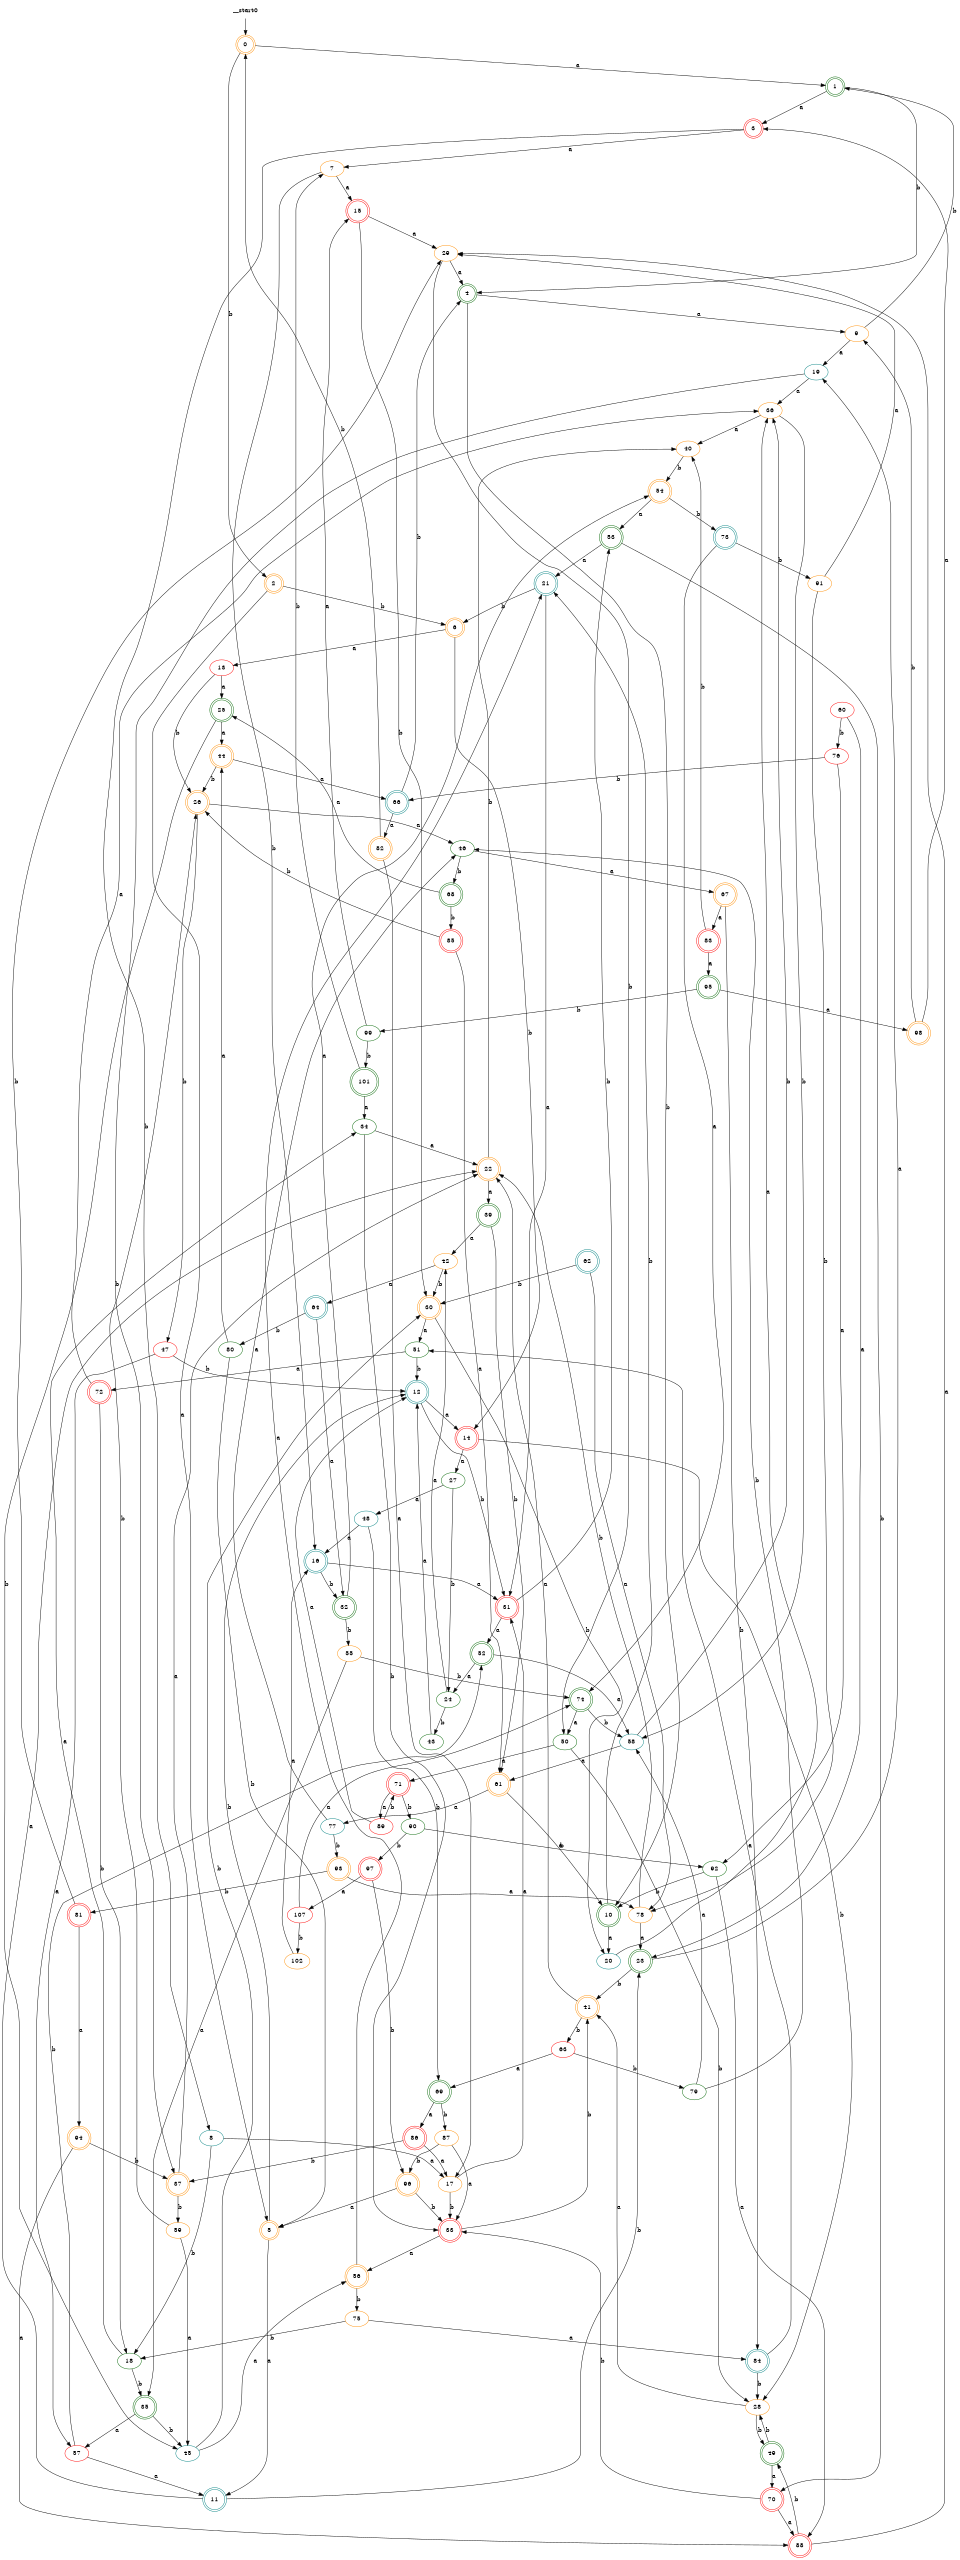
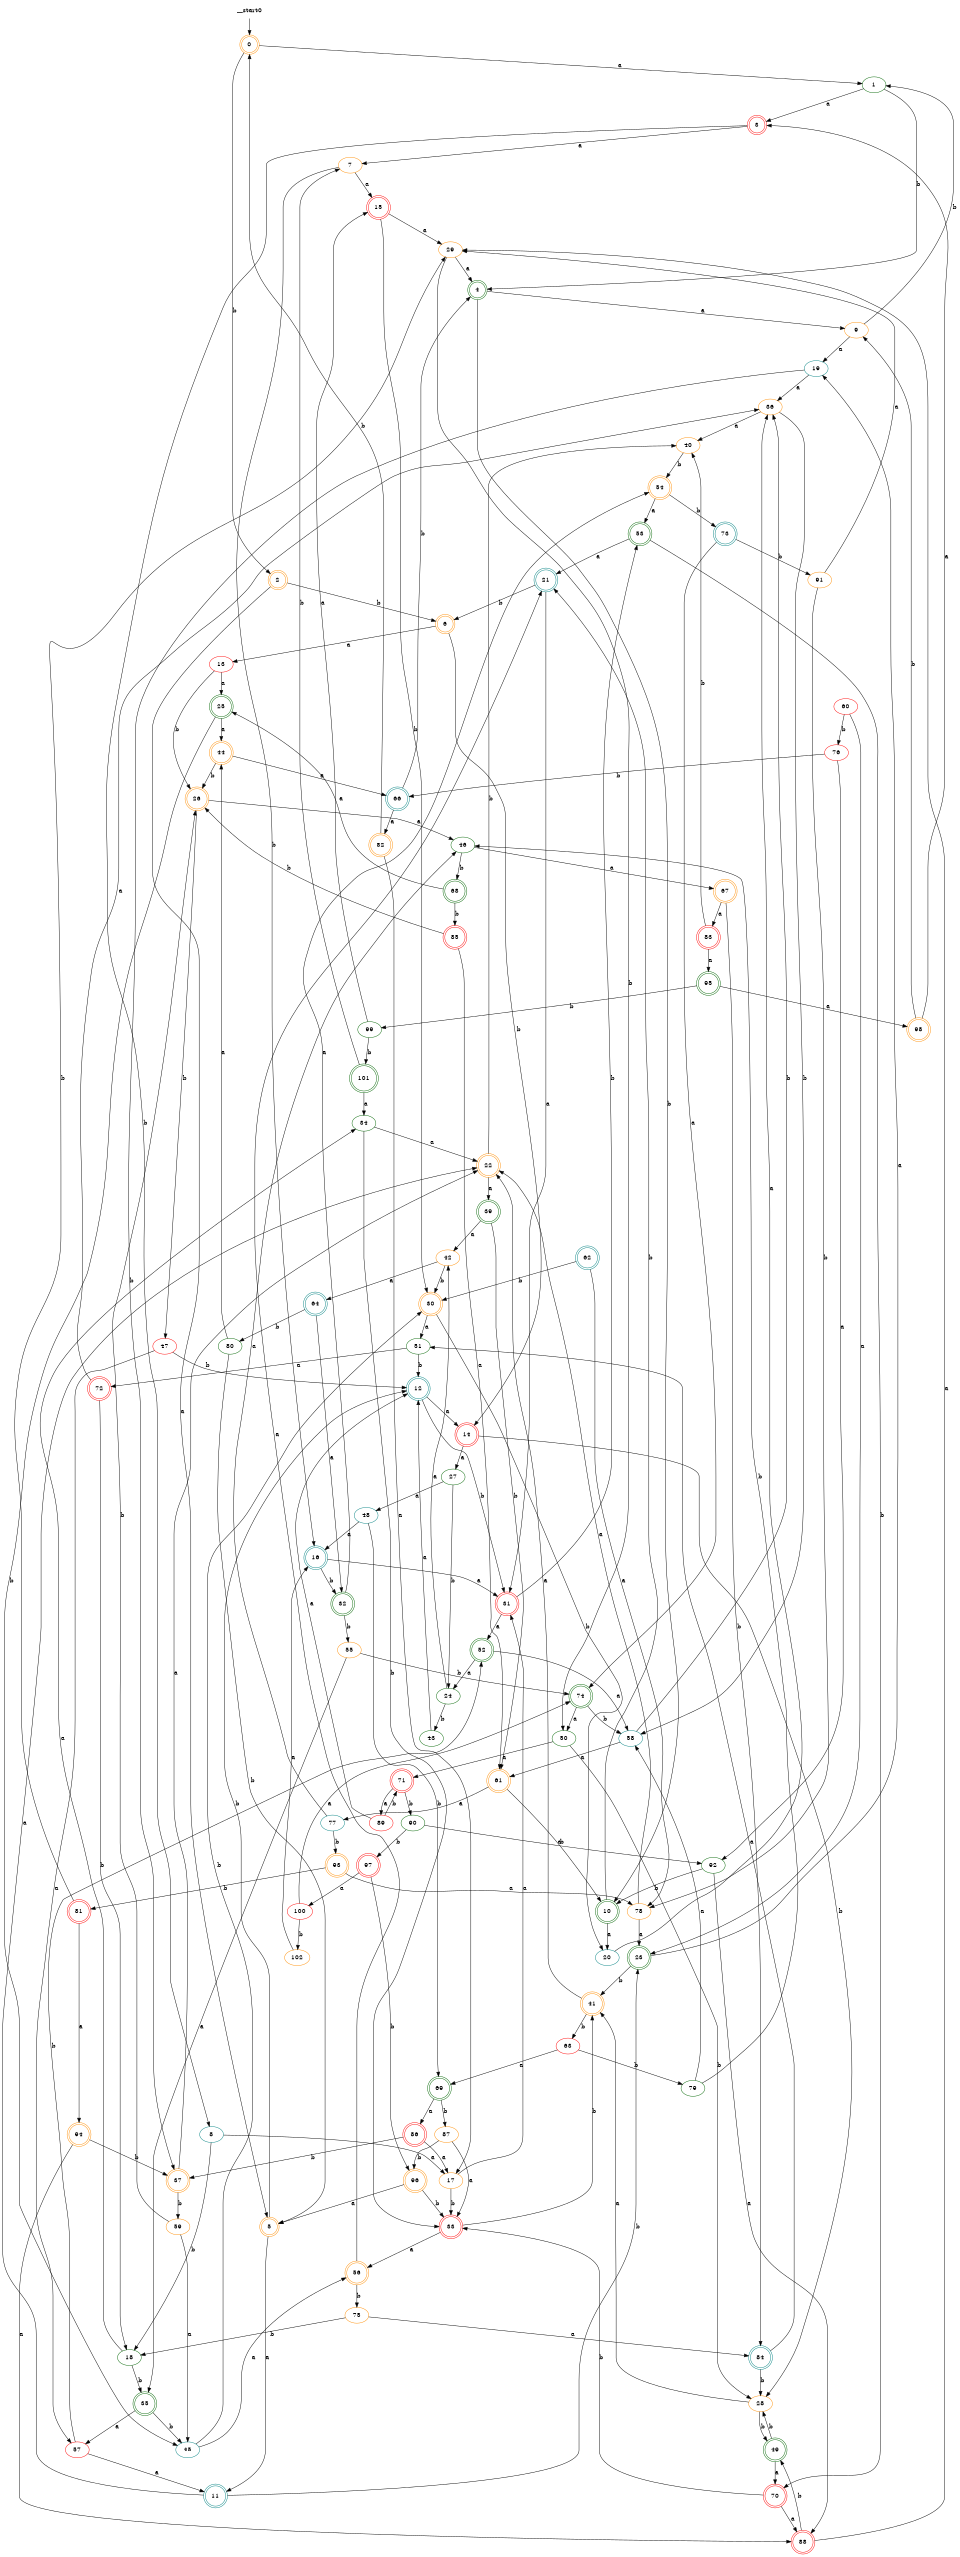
(835, 87) -> (874, 85)
(601, 1538) -> (601, 1535)
(300, 1915) -> (300, 1911)
